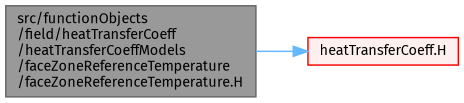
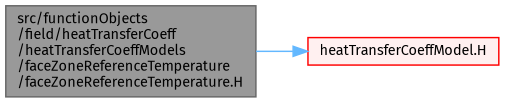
(383, 51) -> (403, 51)
